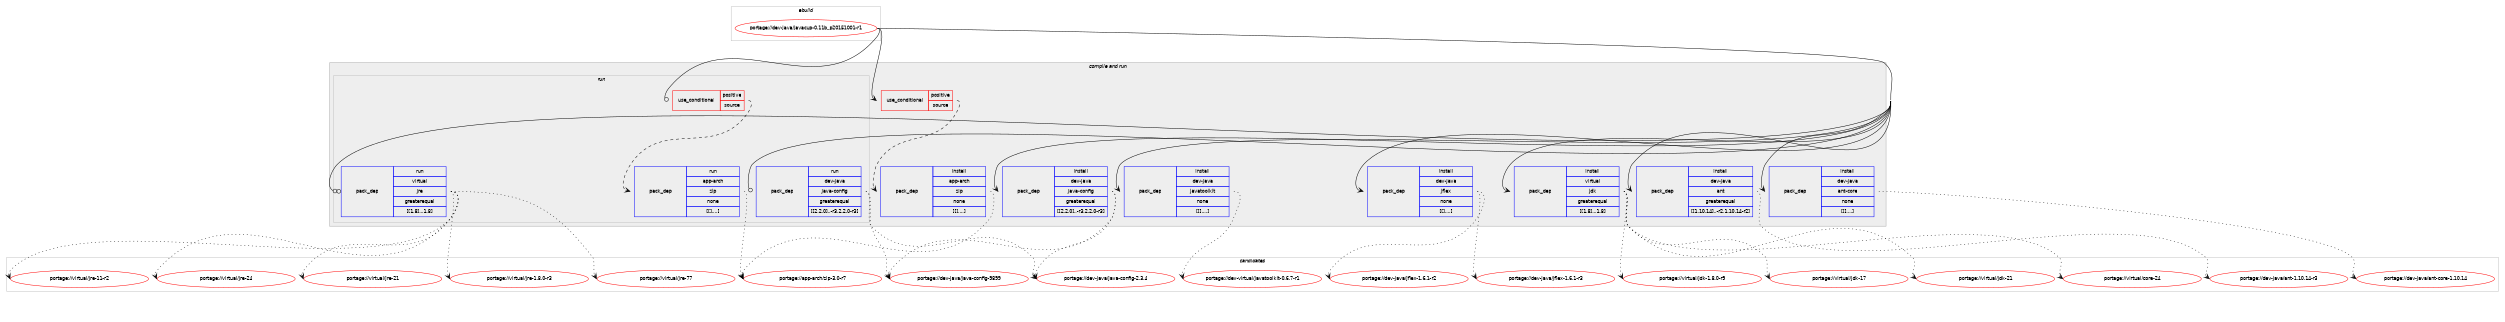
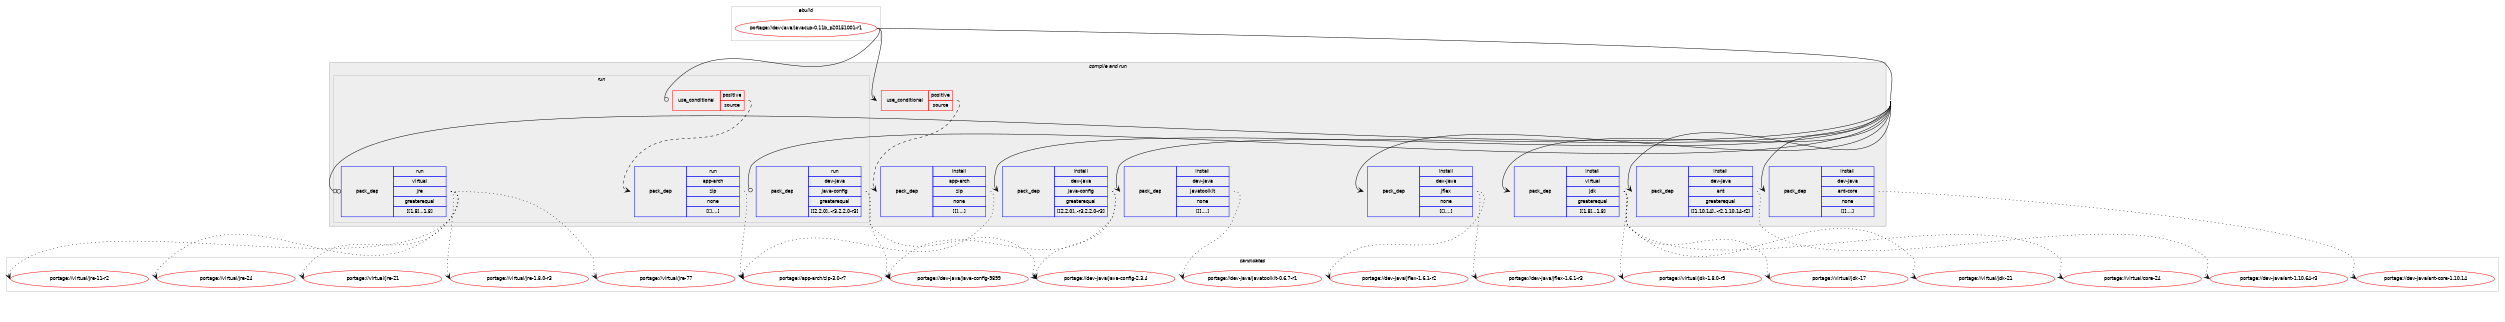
(1253, 279) -> (1253, 279)
(2279, 279) -> (2279, 279)
